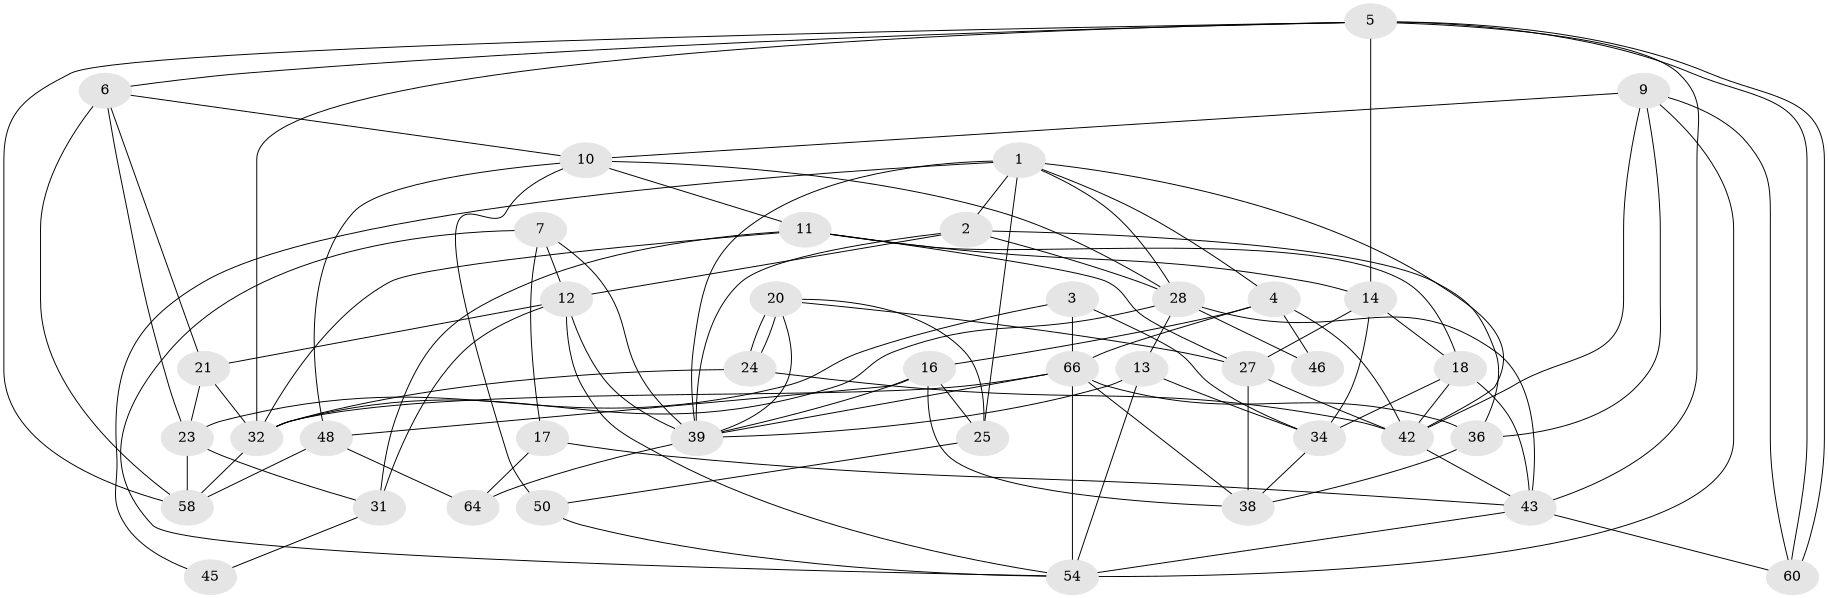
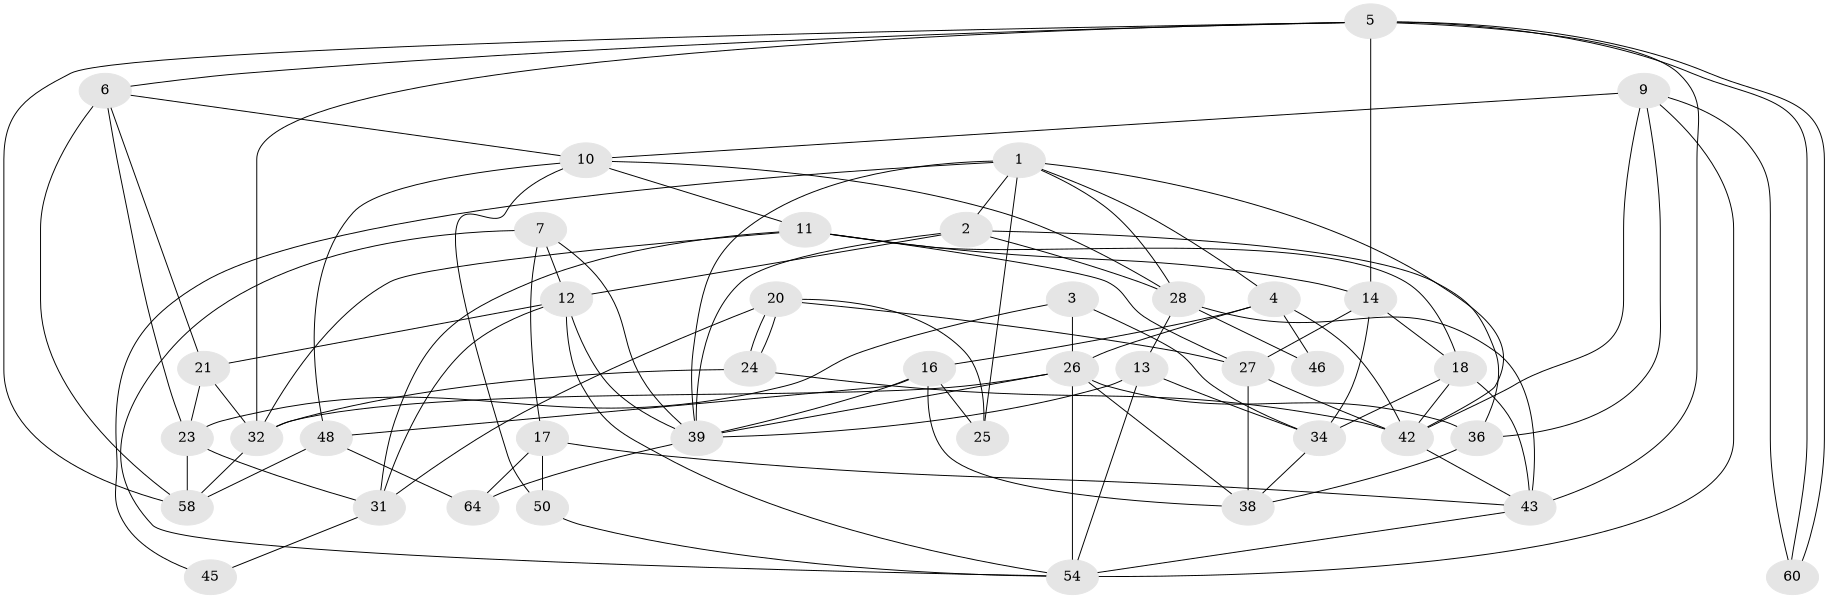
(791, 368) -> (569, 389)
(1072, 369) -> (1072, 369)
(722, 410) -> none
(763, 473) -> (542, 472)
(1661, 542) -> none
